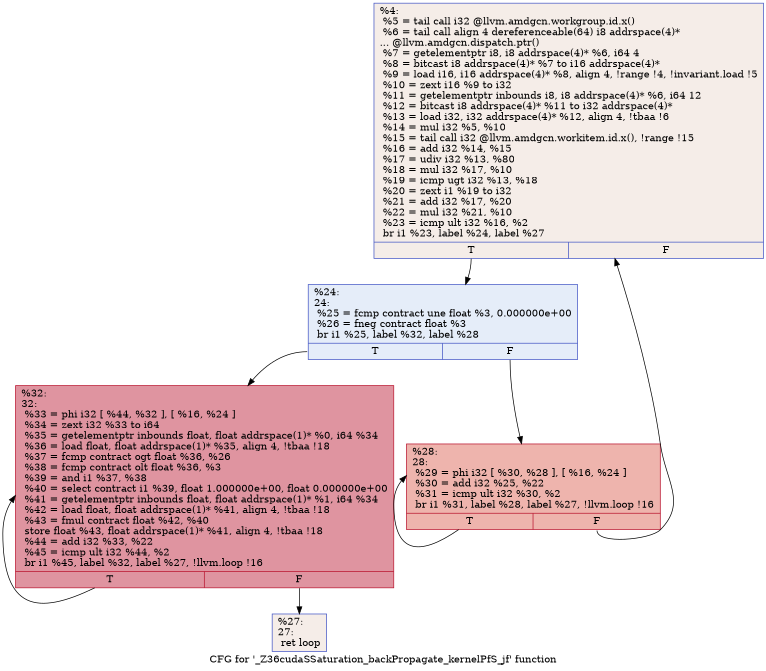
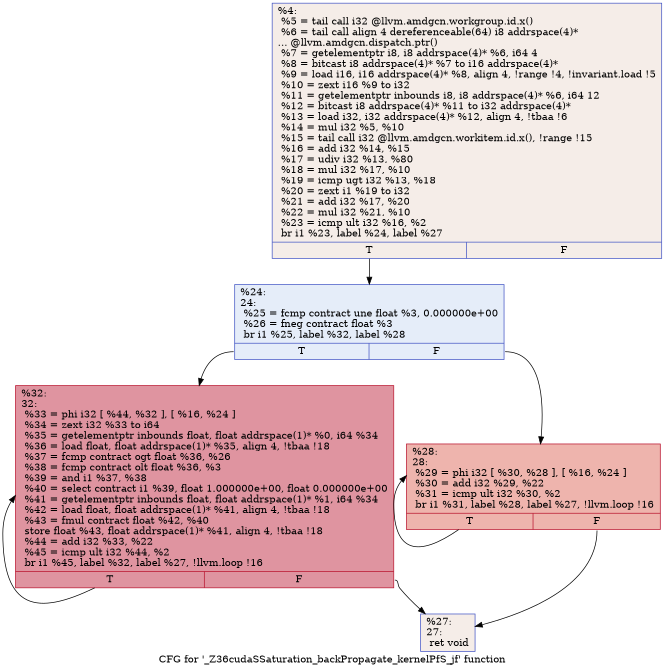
(658, 432) -> (555, 594)
(478, 484) -> (478, 484)
(299, 643) -> (448, 643)
